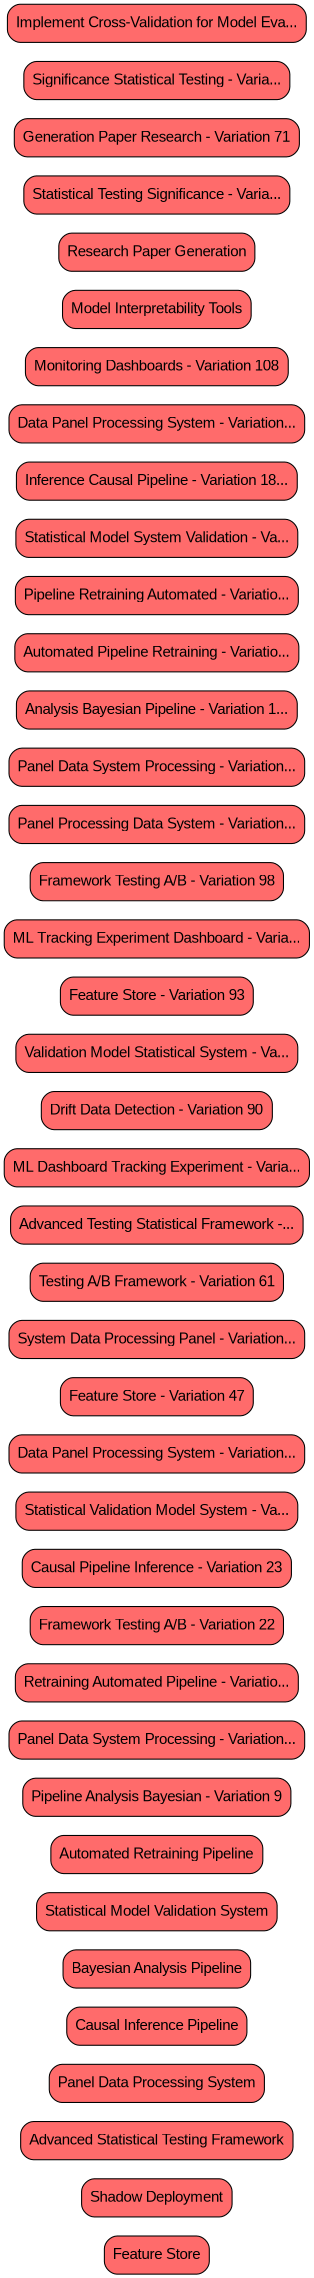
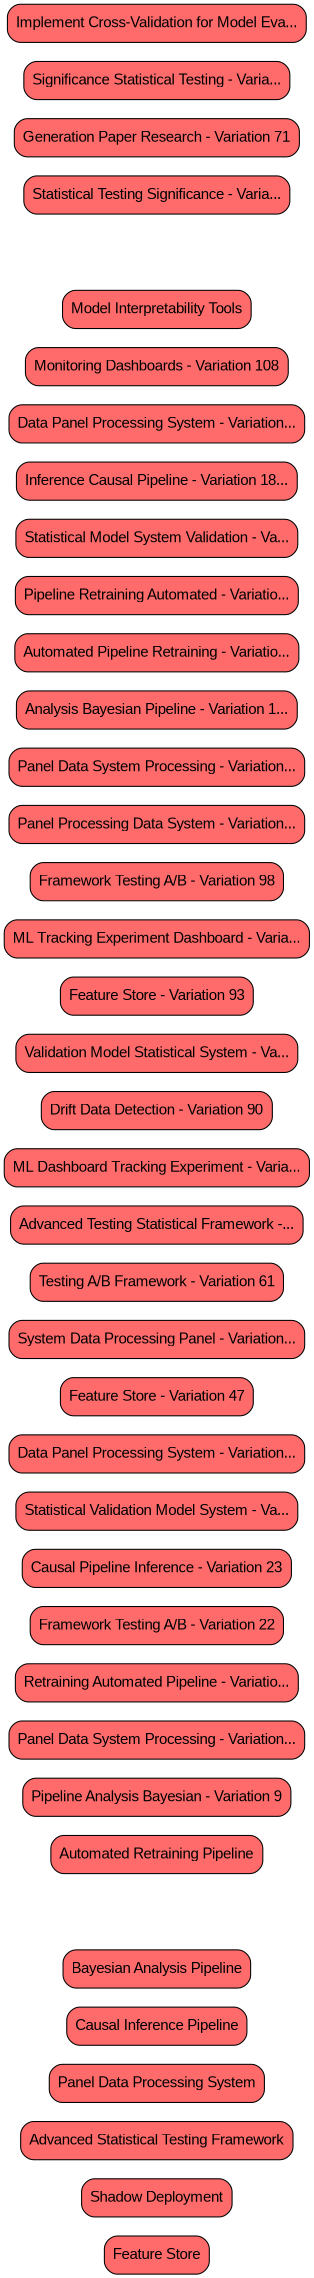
(157, 252) -> none
(157, 1912) -> none
